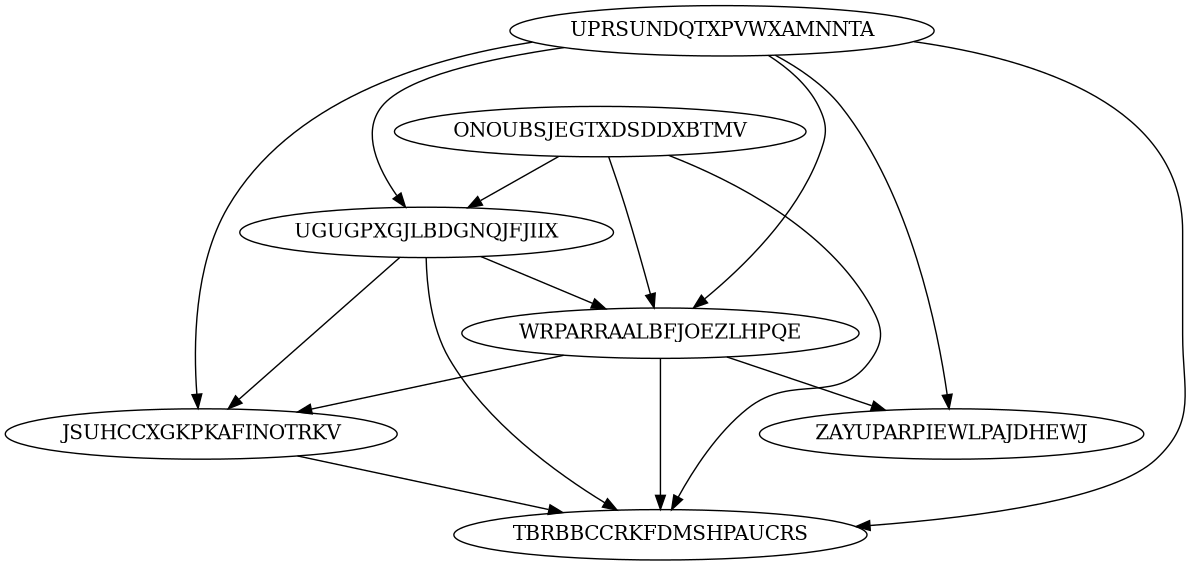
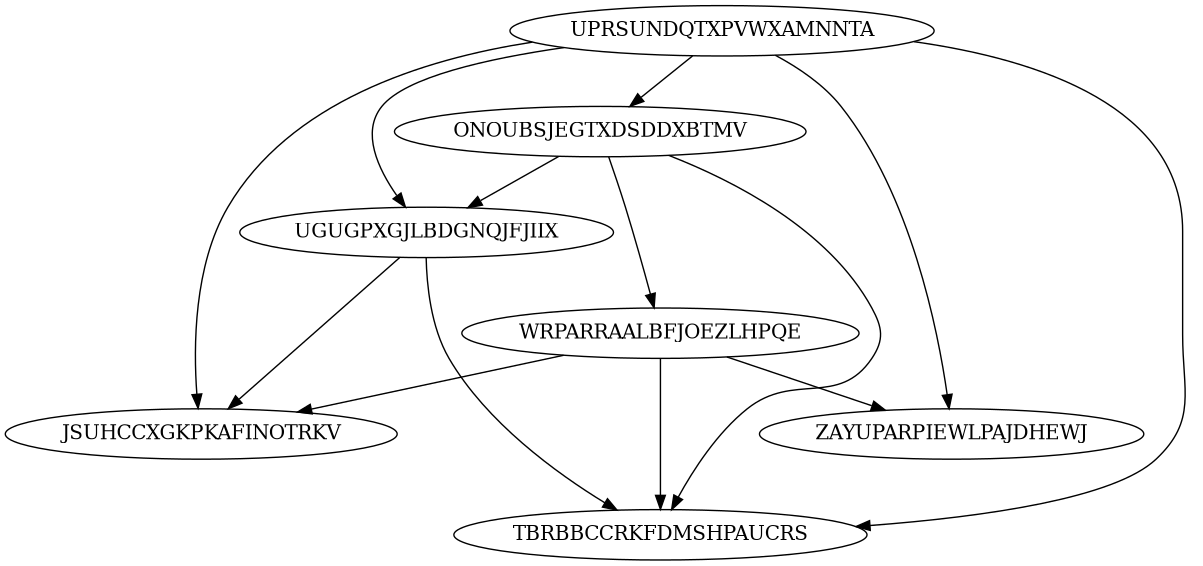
(806, 183) -> (667, 77)
(537, 280) -> none
(423, 483) -> none
